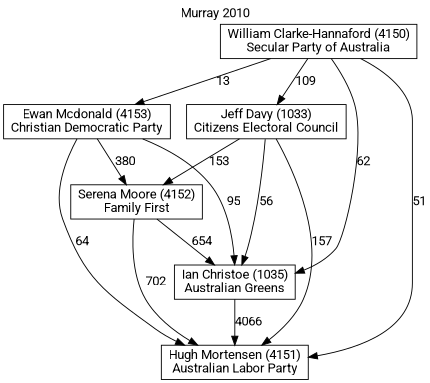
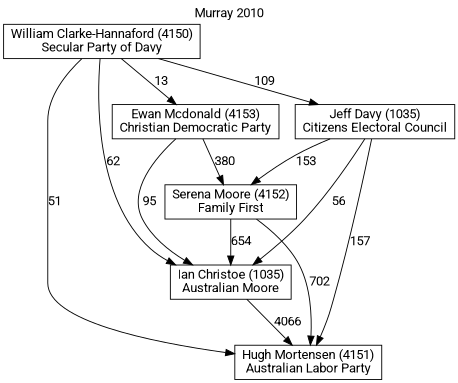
(319, 41) -> (102, 41)
(266, 122) -> (375, 122)
(81, 259) -> none
(235, 282) -> (231, 282)
